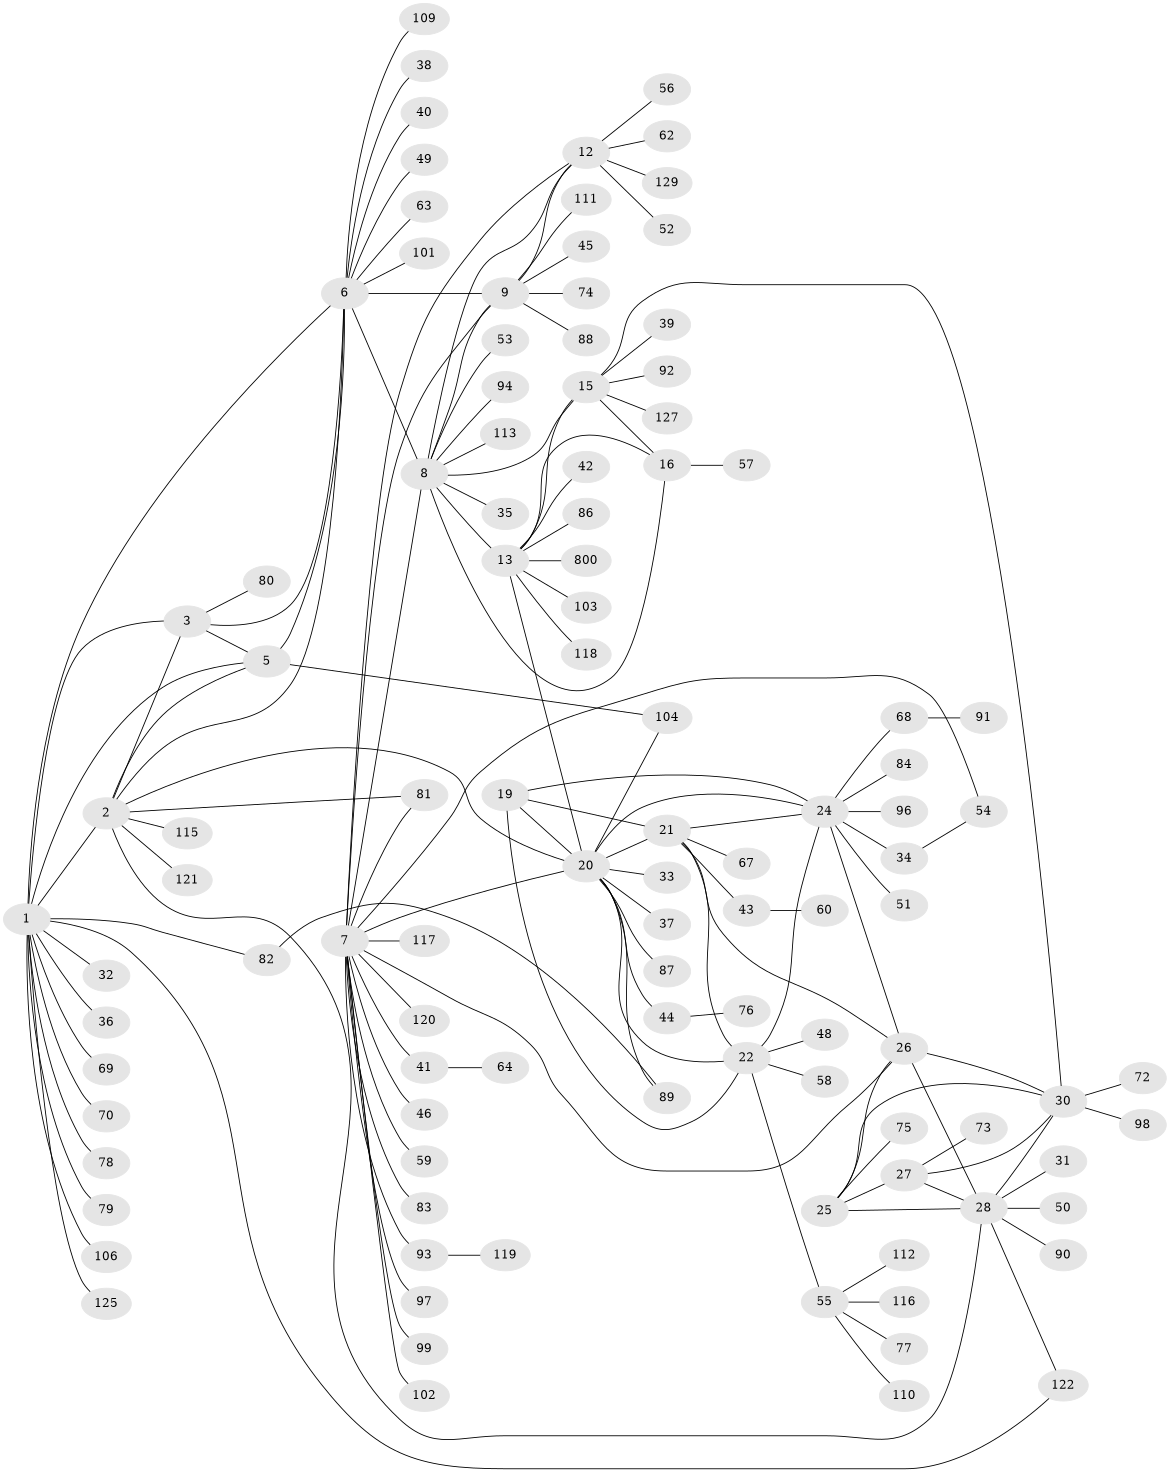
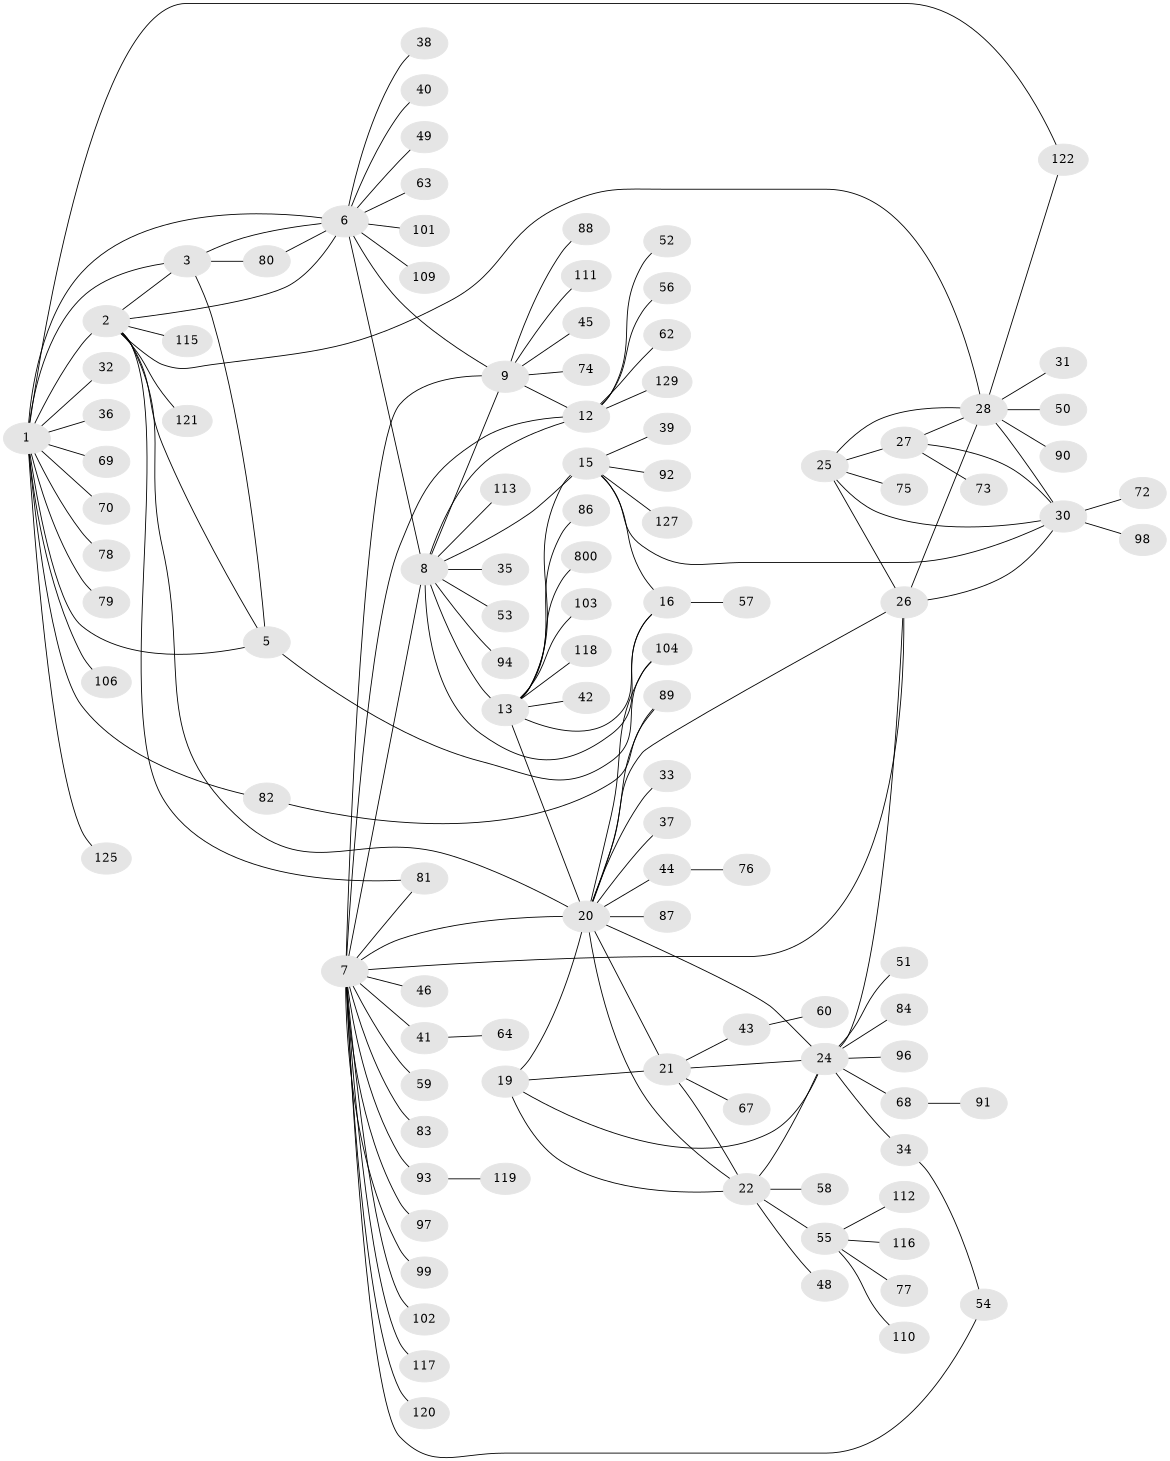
(332, 483) -> (306, 241)
(758, 965) -> (694, 720)
